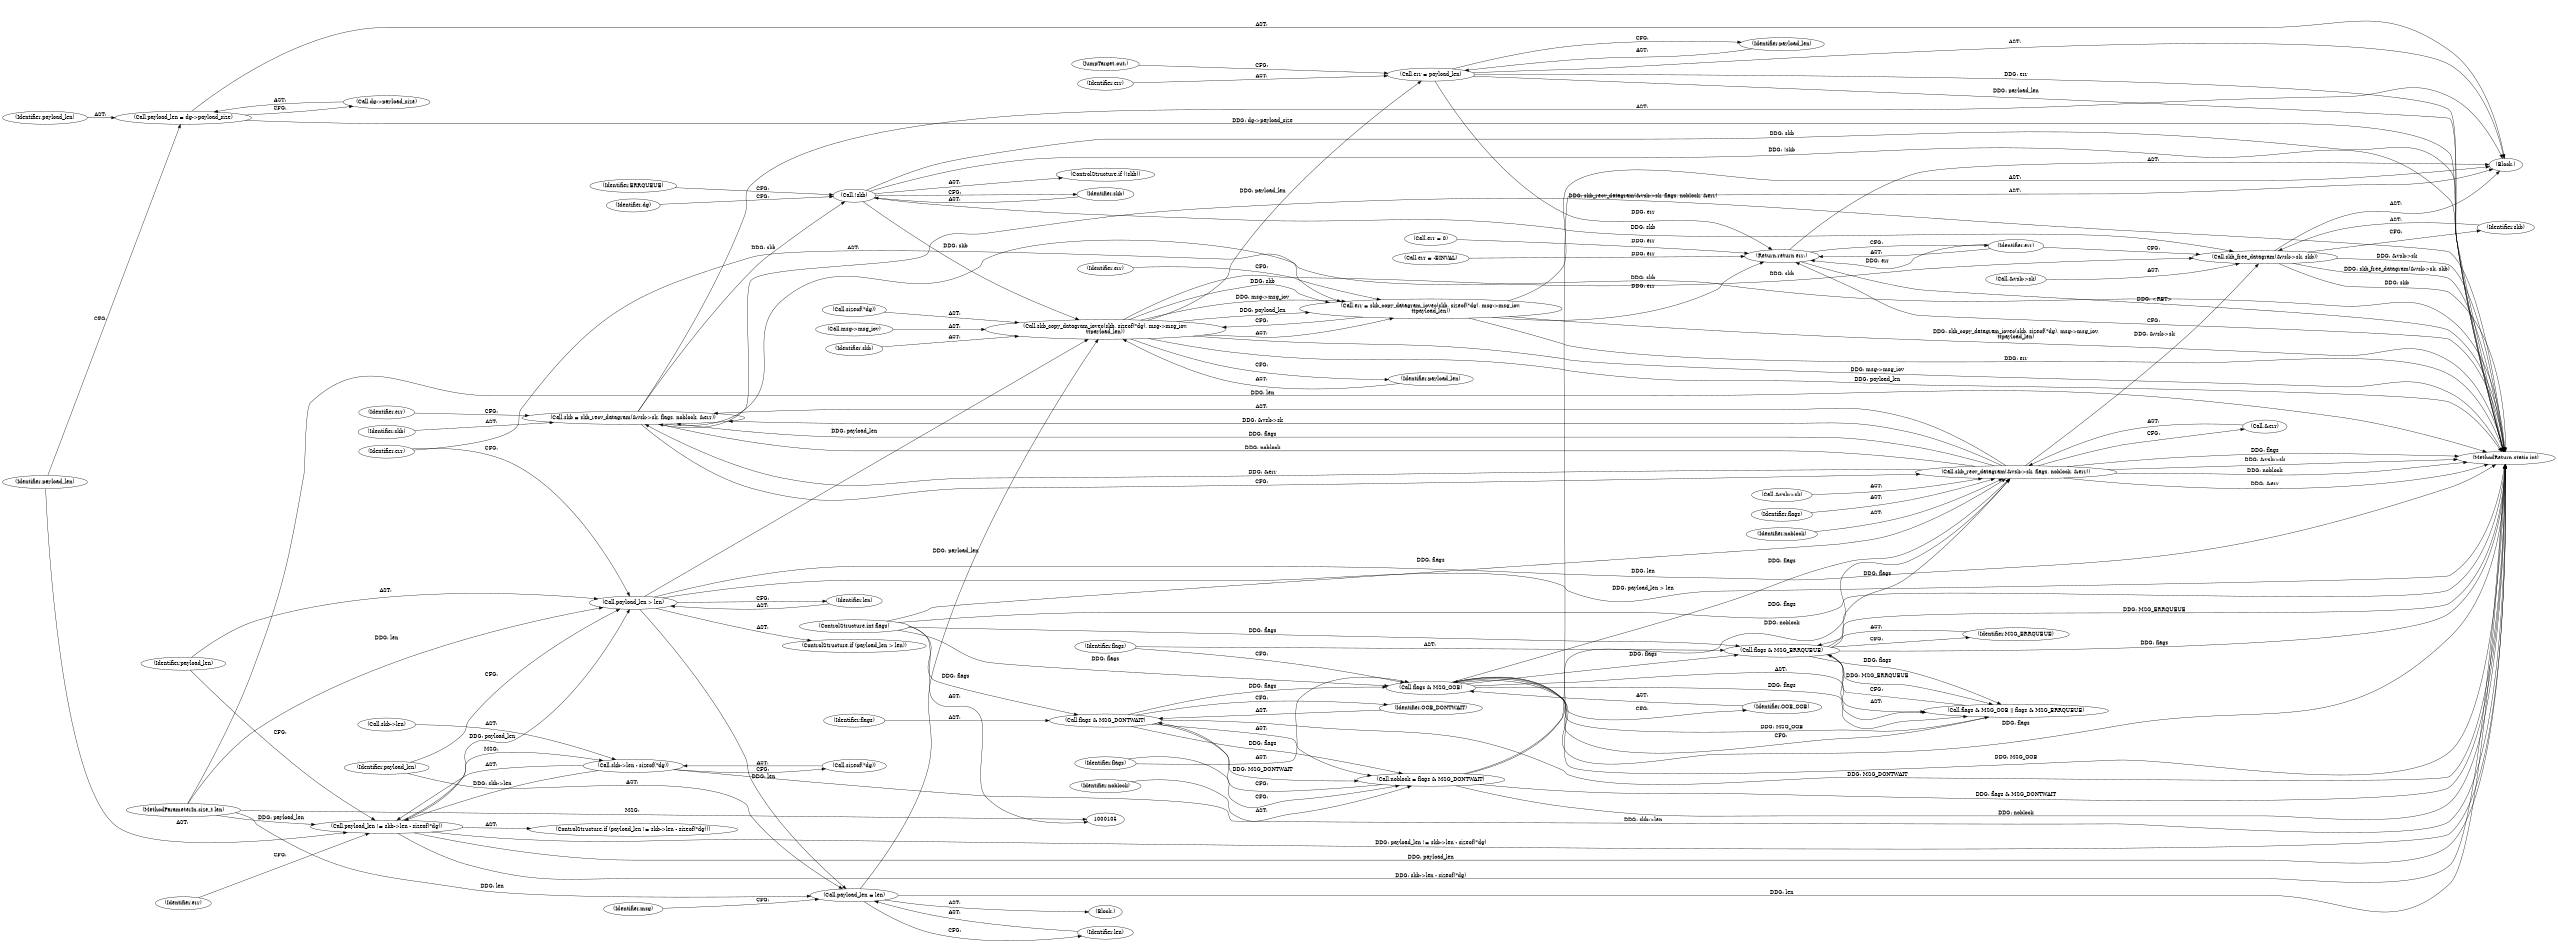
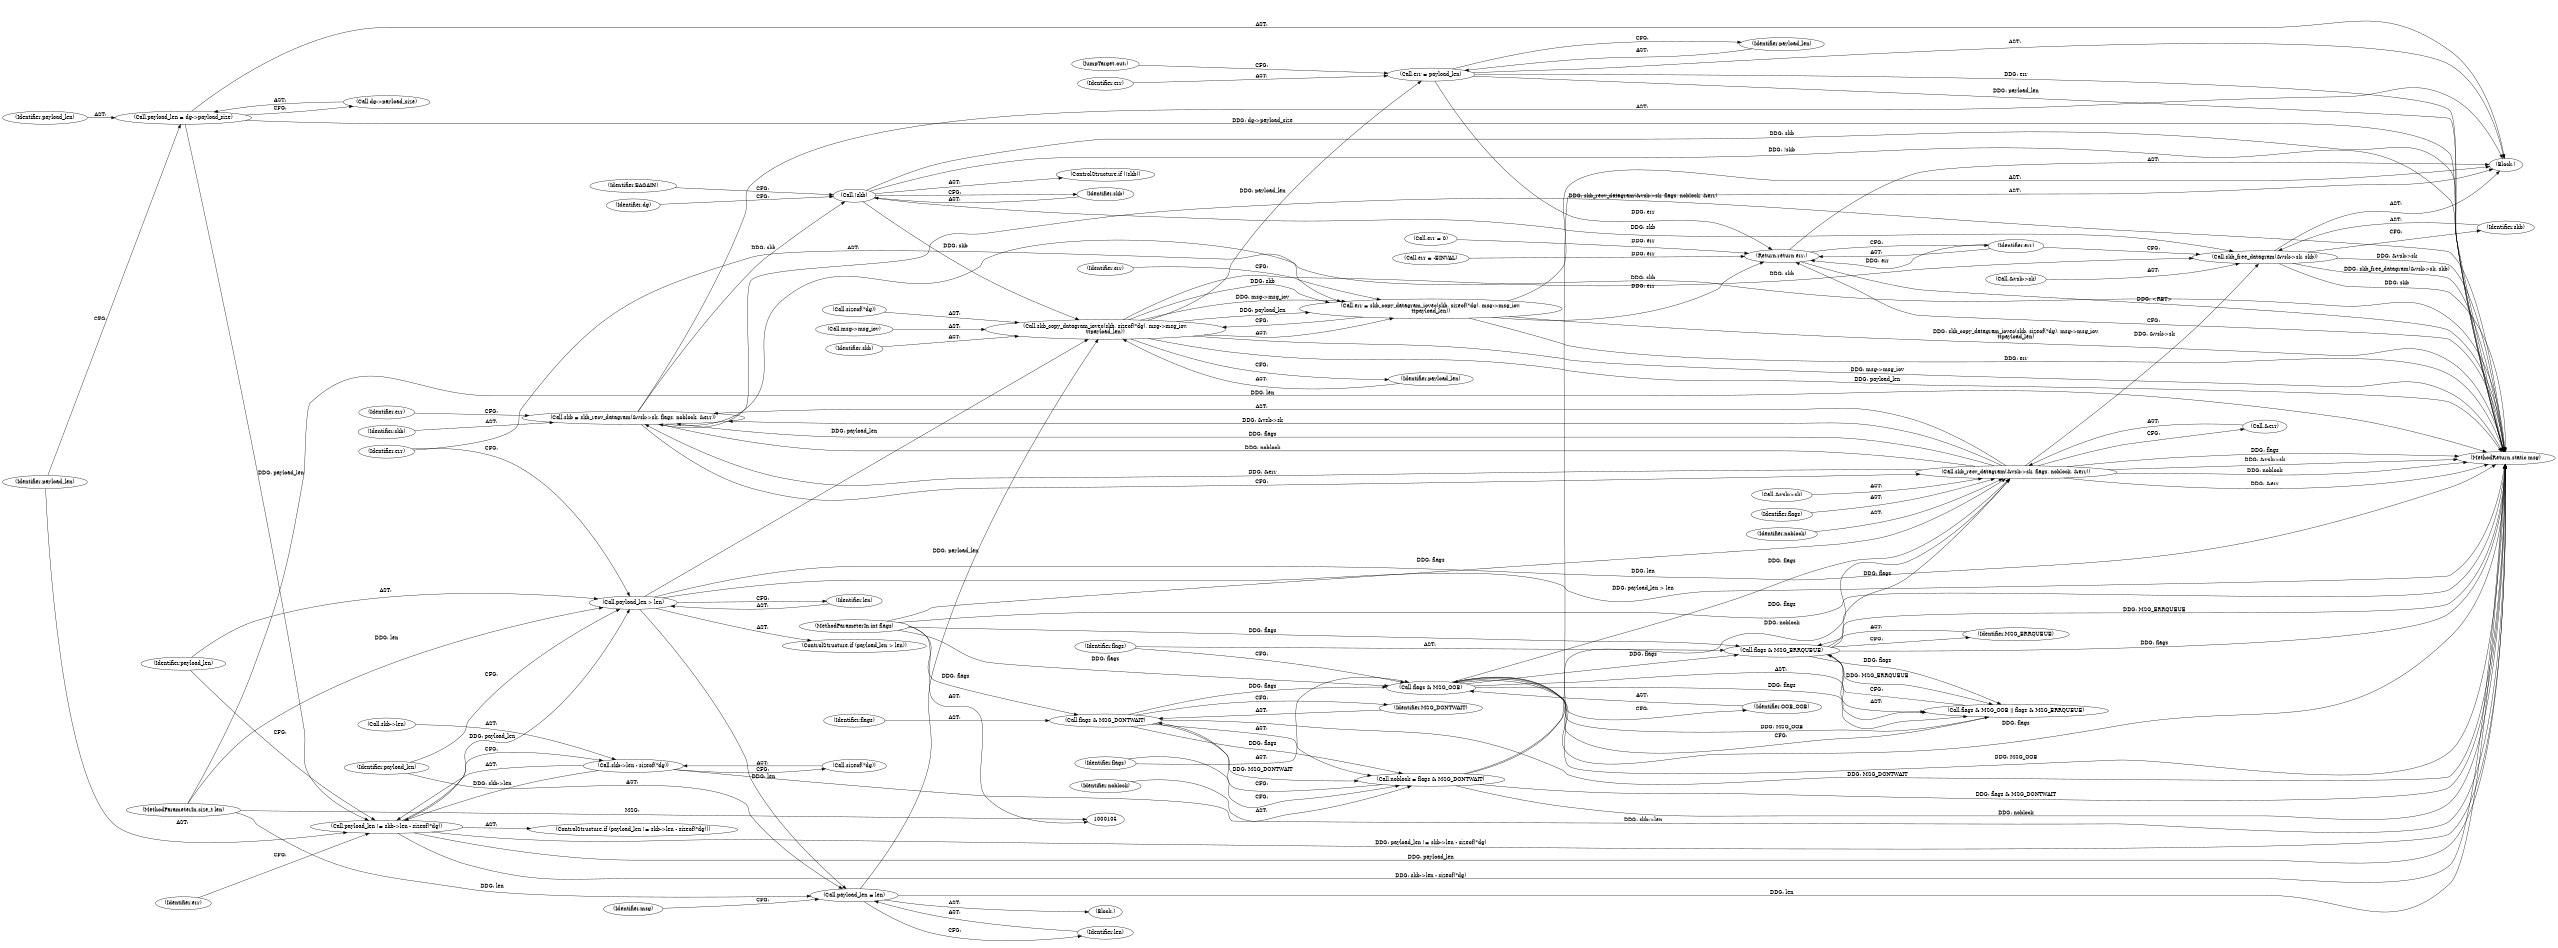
(633, 186) -> (633, 186)
(2506, 458) -> (2506, 458)
(854, 626) -> (854, 626)
(1431, 708) -> (1431, 708)
(492, 749) -> (492, 749)
(264, 821) -> (260, 485)
